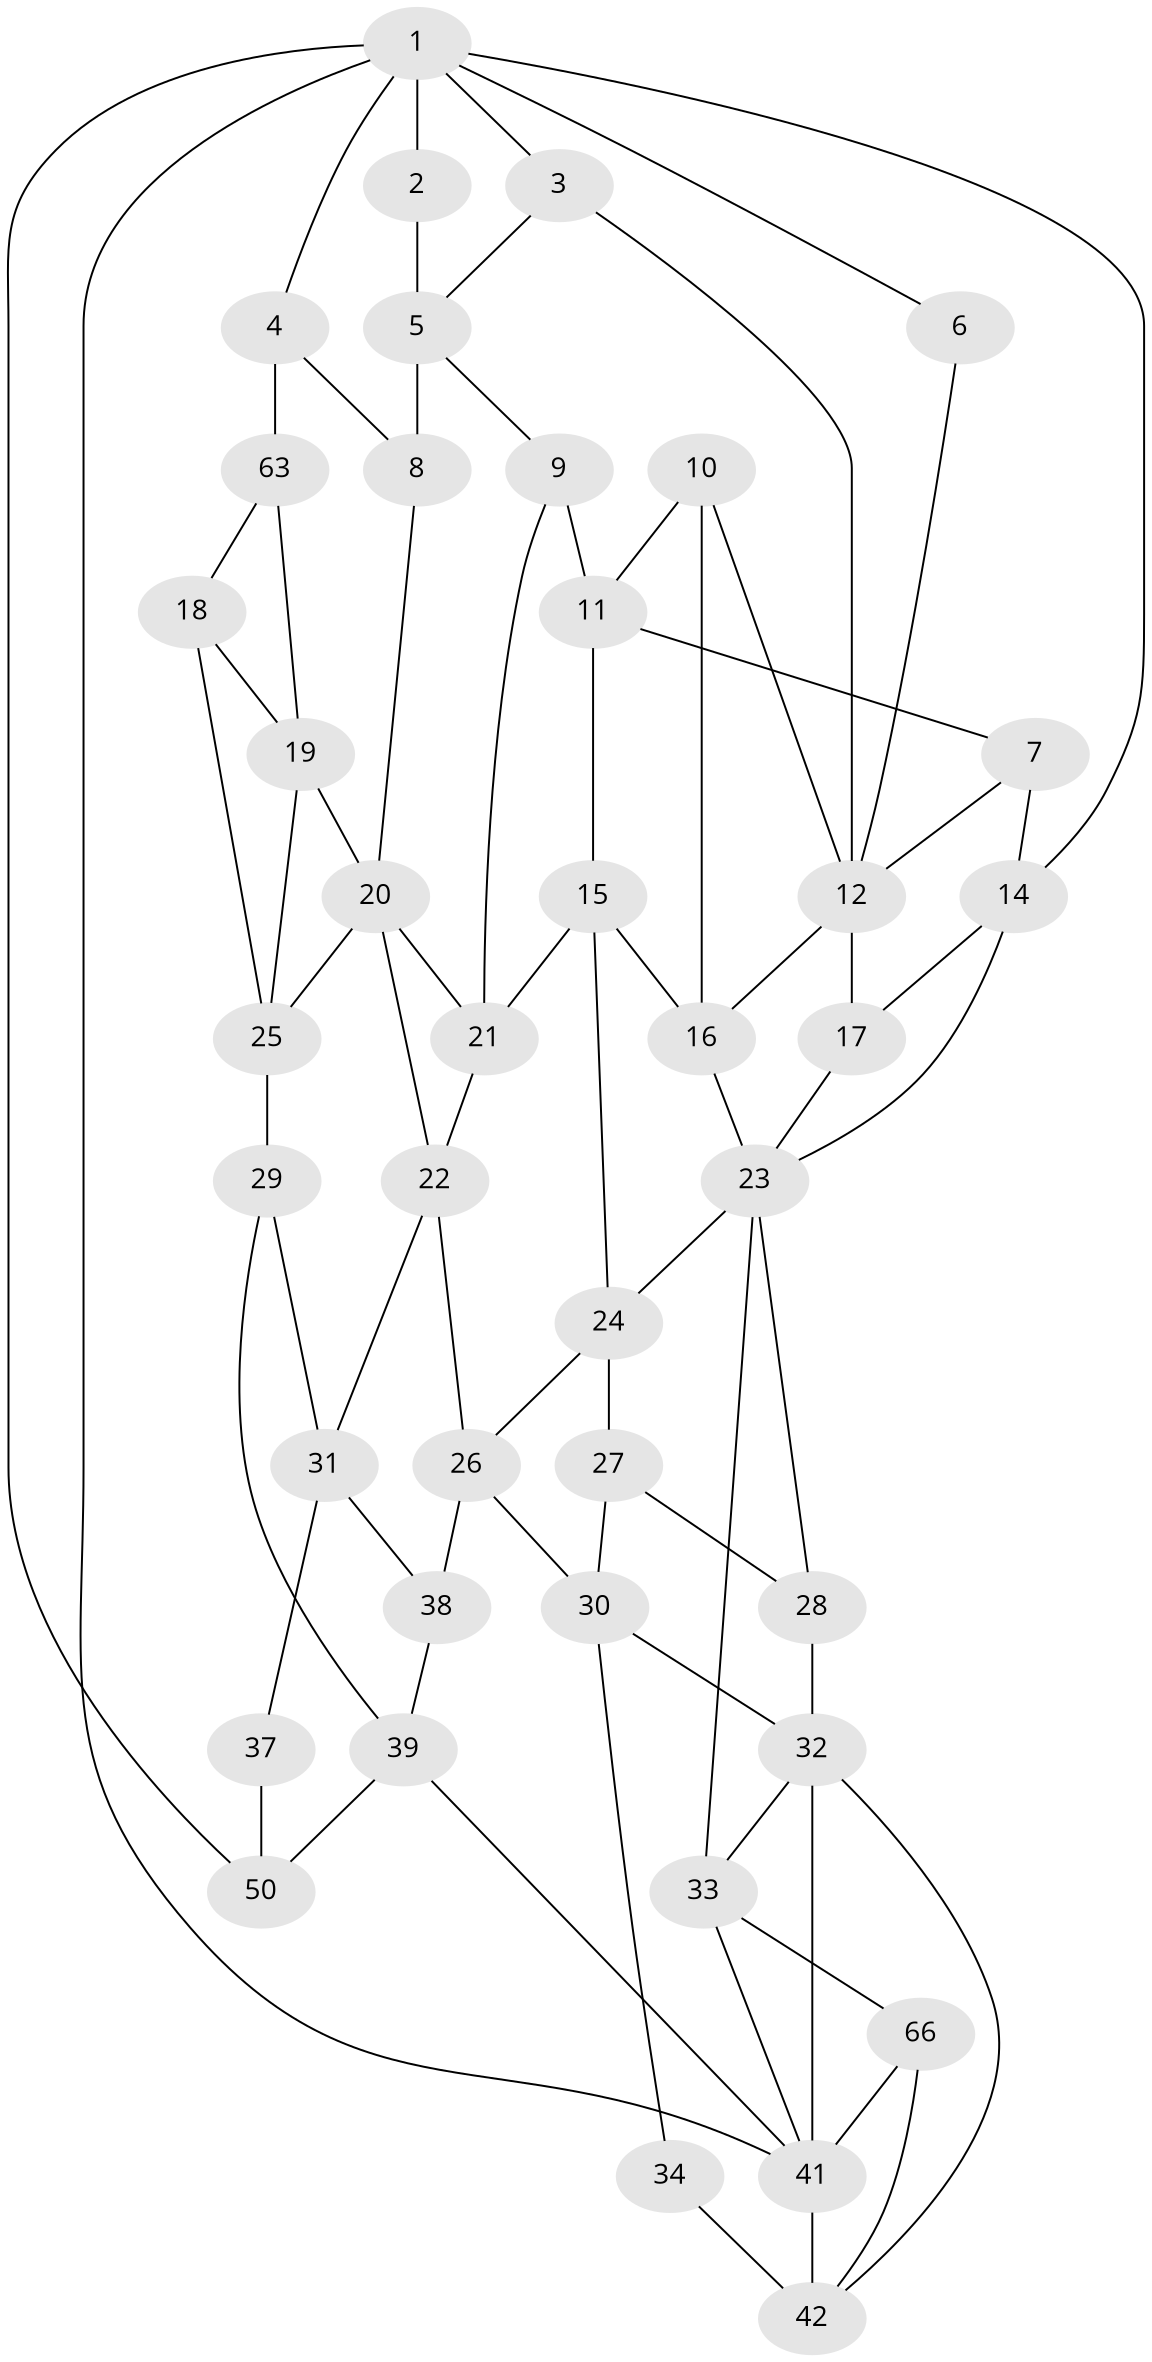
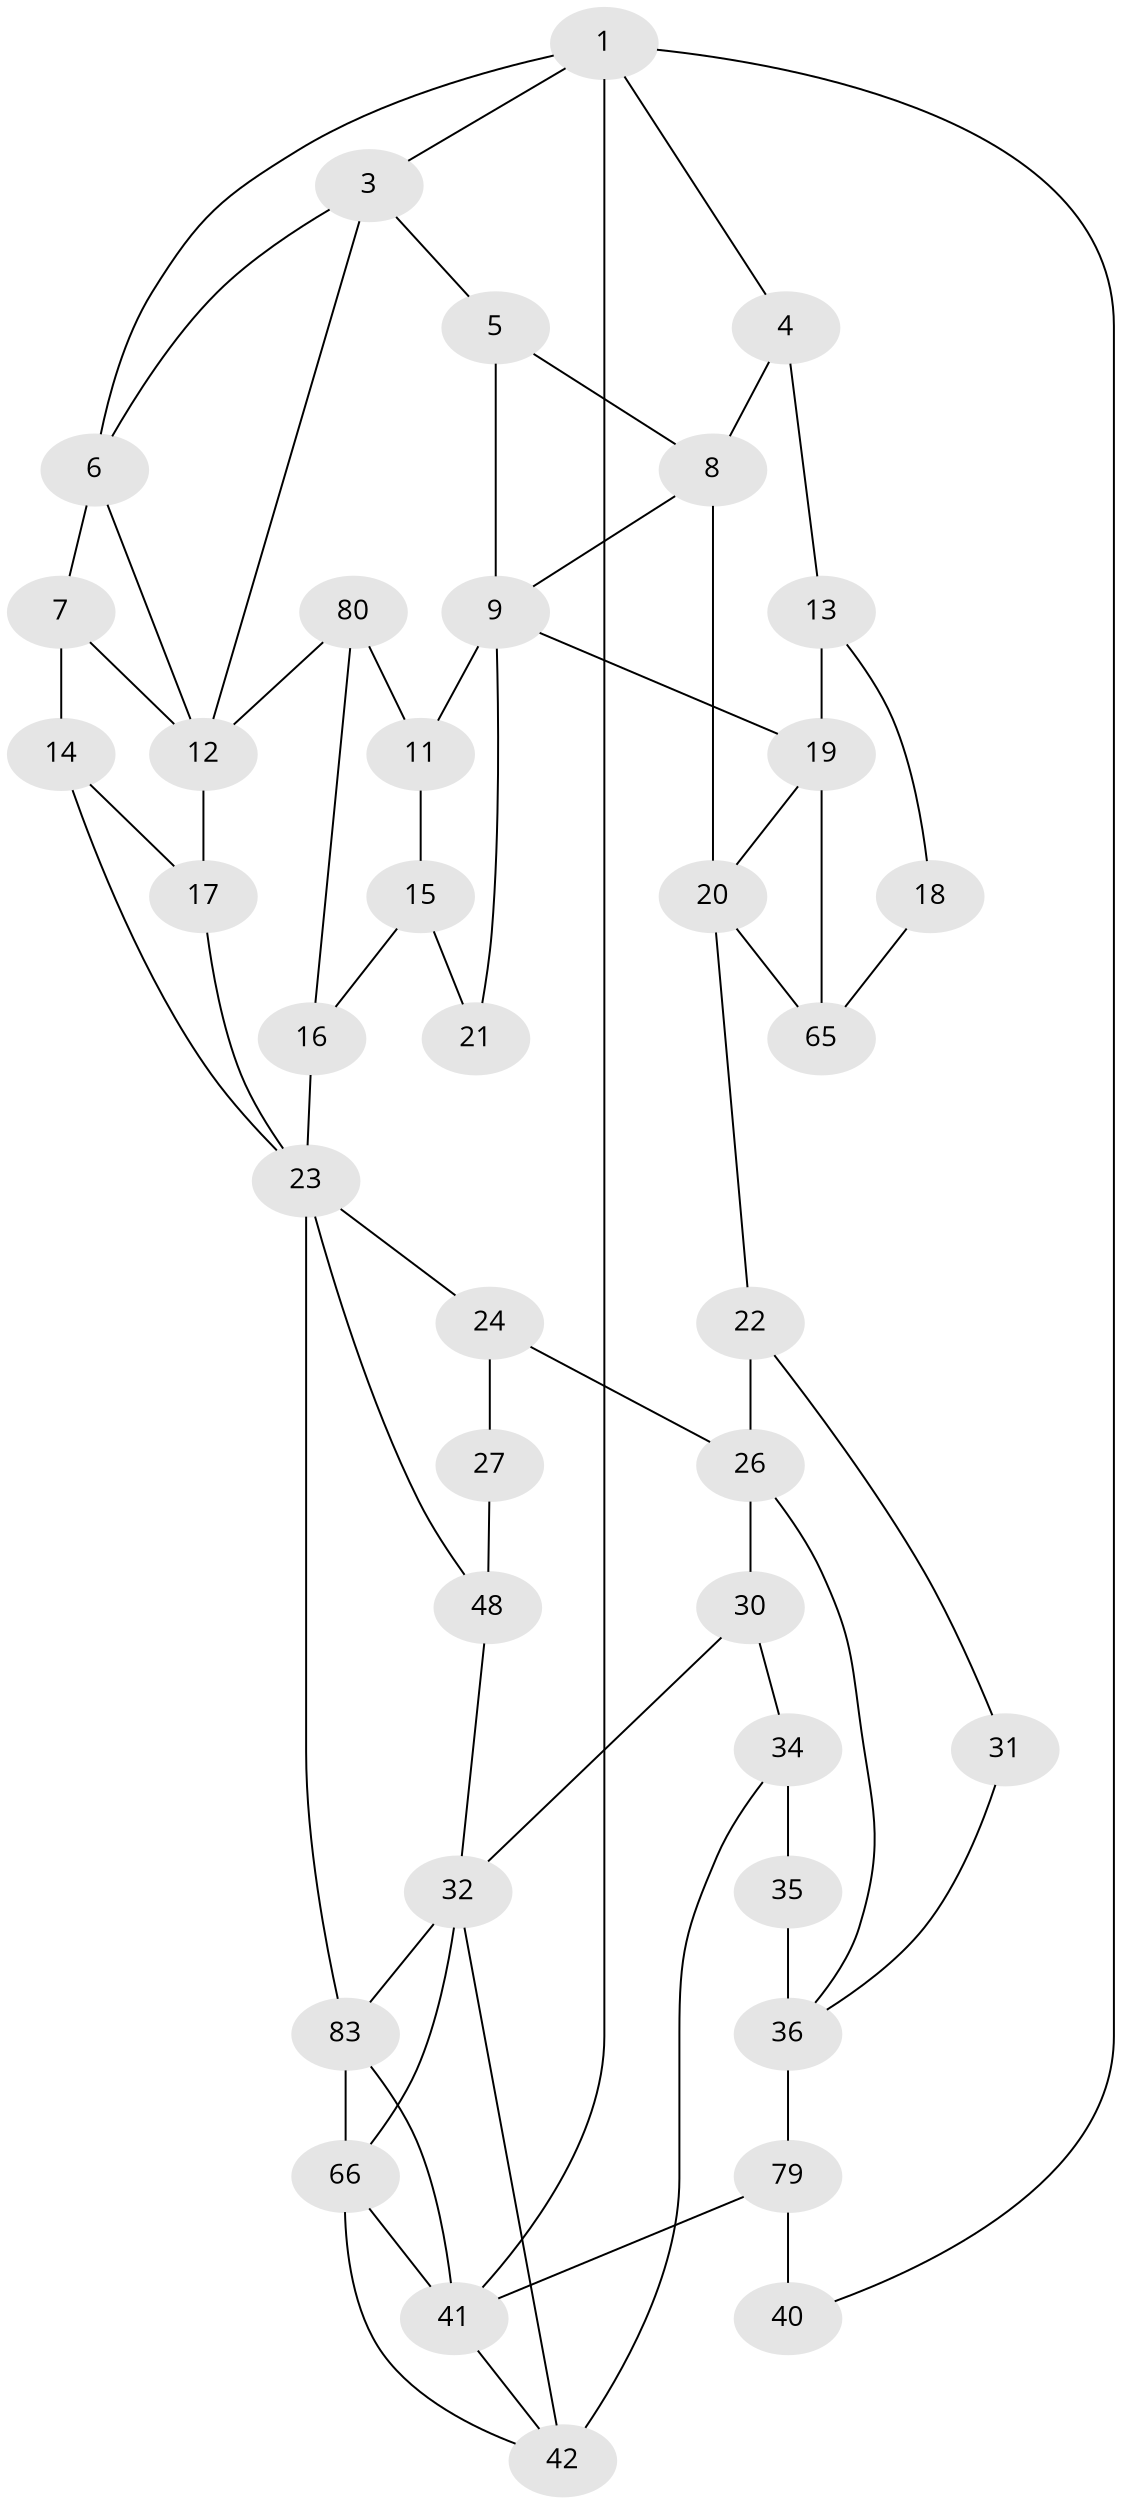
(417, 186) -> none
(1094, 252) -> none
none -> (204, 306)
(275, 470) -> (822, 612)
(702, 470) -> (354, 612)
none -> (618, 532)
(246, 683) -> (659, 683)
(814, 683) -> (78, 541)
(430, 968) -> none
(777, 968) -> none
(267, 1039) -> (822, 1039)
(460, 1110) -> none
(601, 1110) -> none
(267, 1181) -> none
(602, 1537) -> none
(437, 1608) -> (788, 2034)
(812, 1608) -> (488, 1608)
(261, 1750) -> none
(403, 1750) -> (788, 2176)
(261, 1892) -> (788, 2319)
(704, 1892) -> (346, 2034)
none -> (788, 1892)
(812, 1945) -> (427, 2042)
